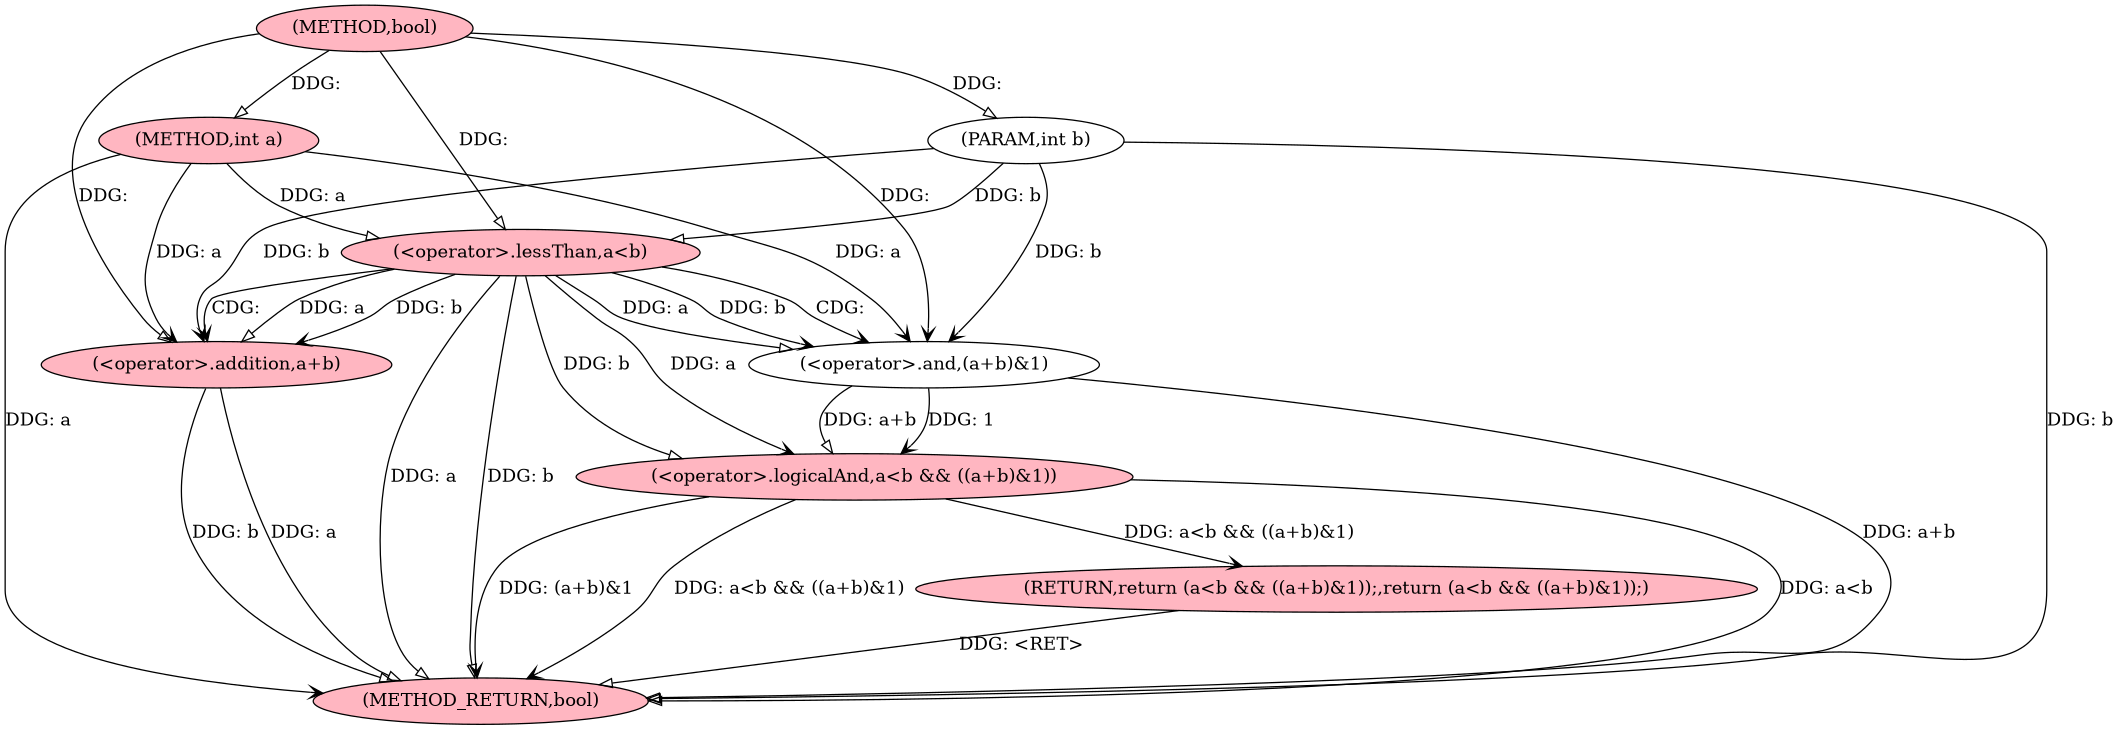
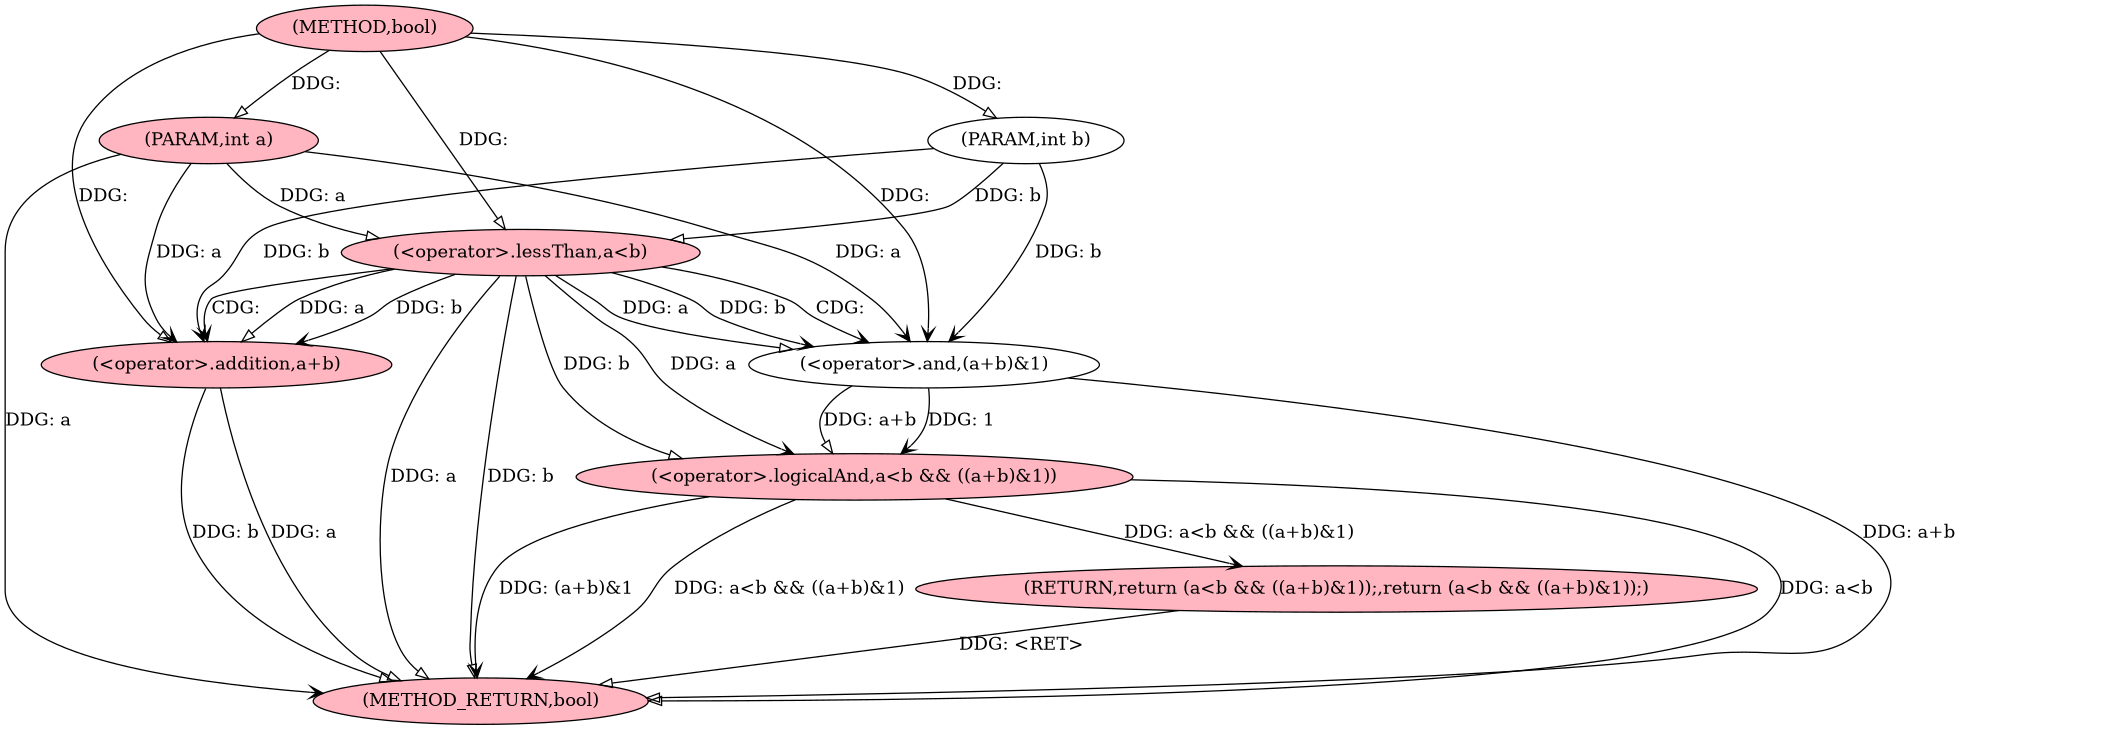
(209, 140) -> (209, 140)
(2013, 651) -> none
